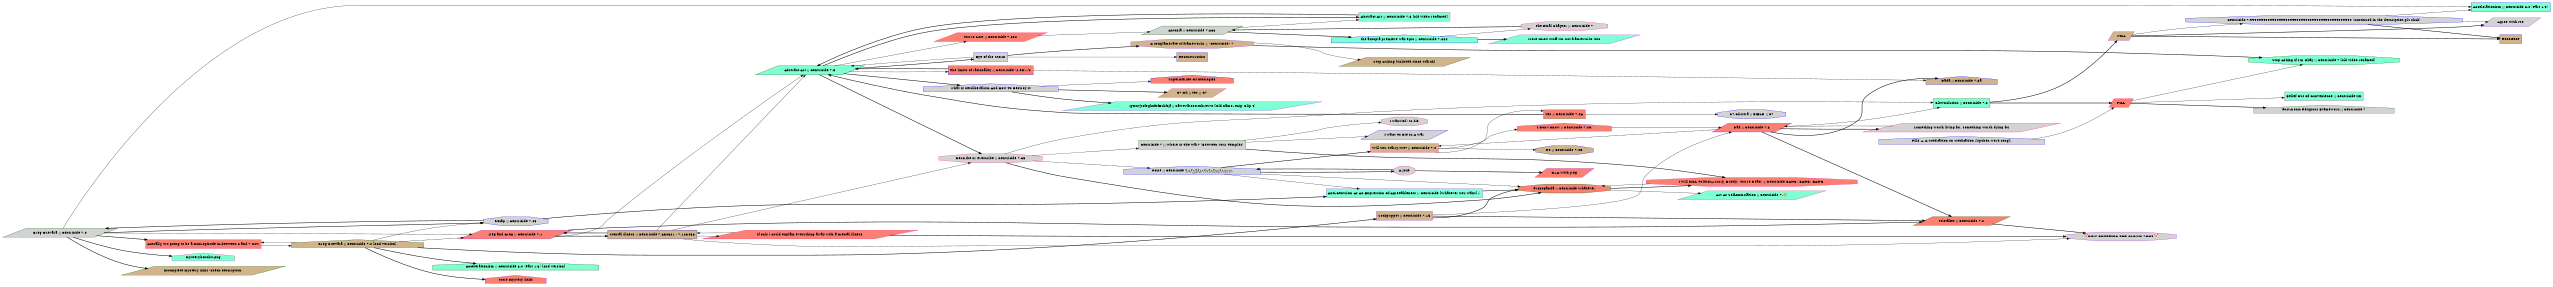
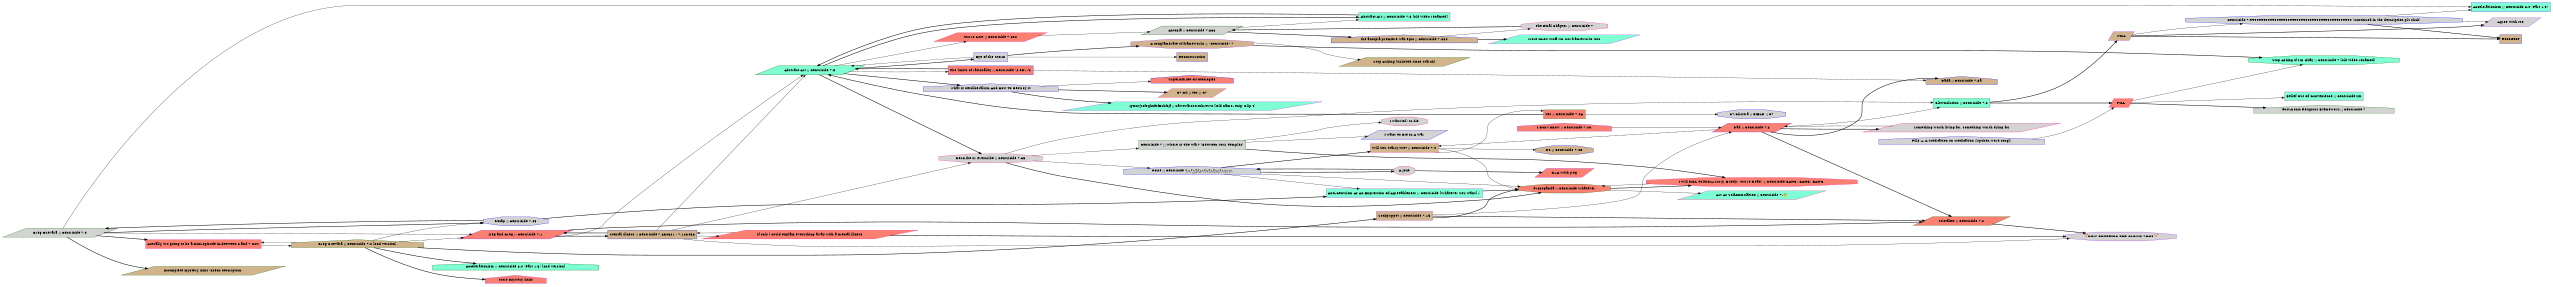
(1404, 39) -> (1404, 39)
(1488, 137) -> (1481, 163)
(203, 257) -> none
